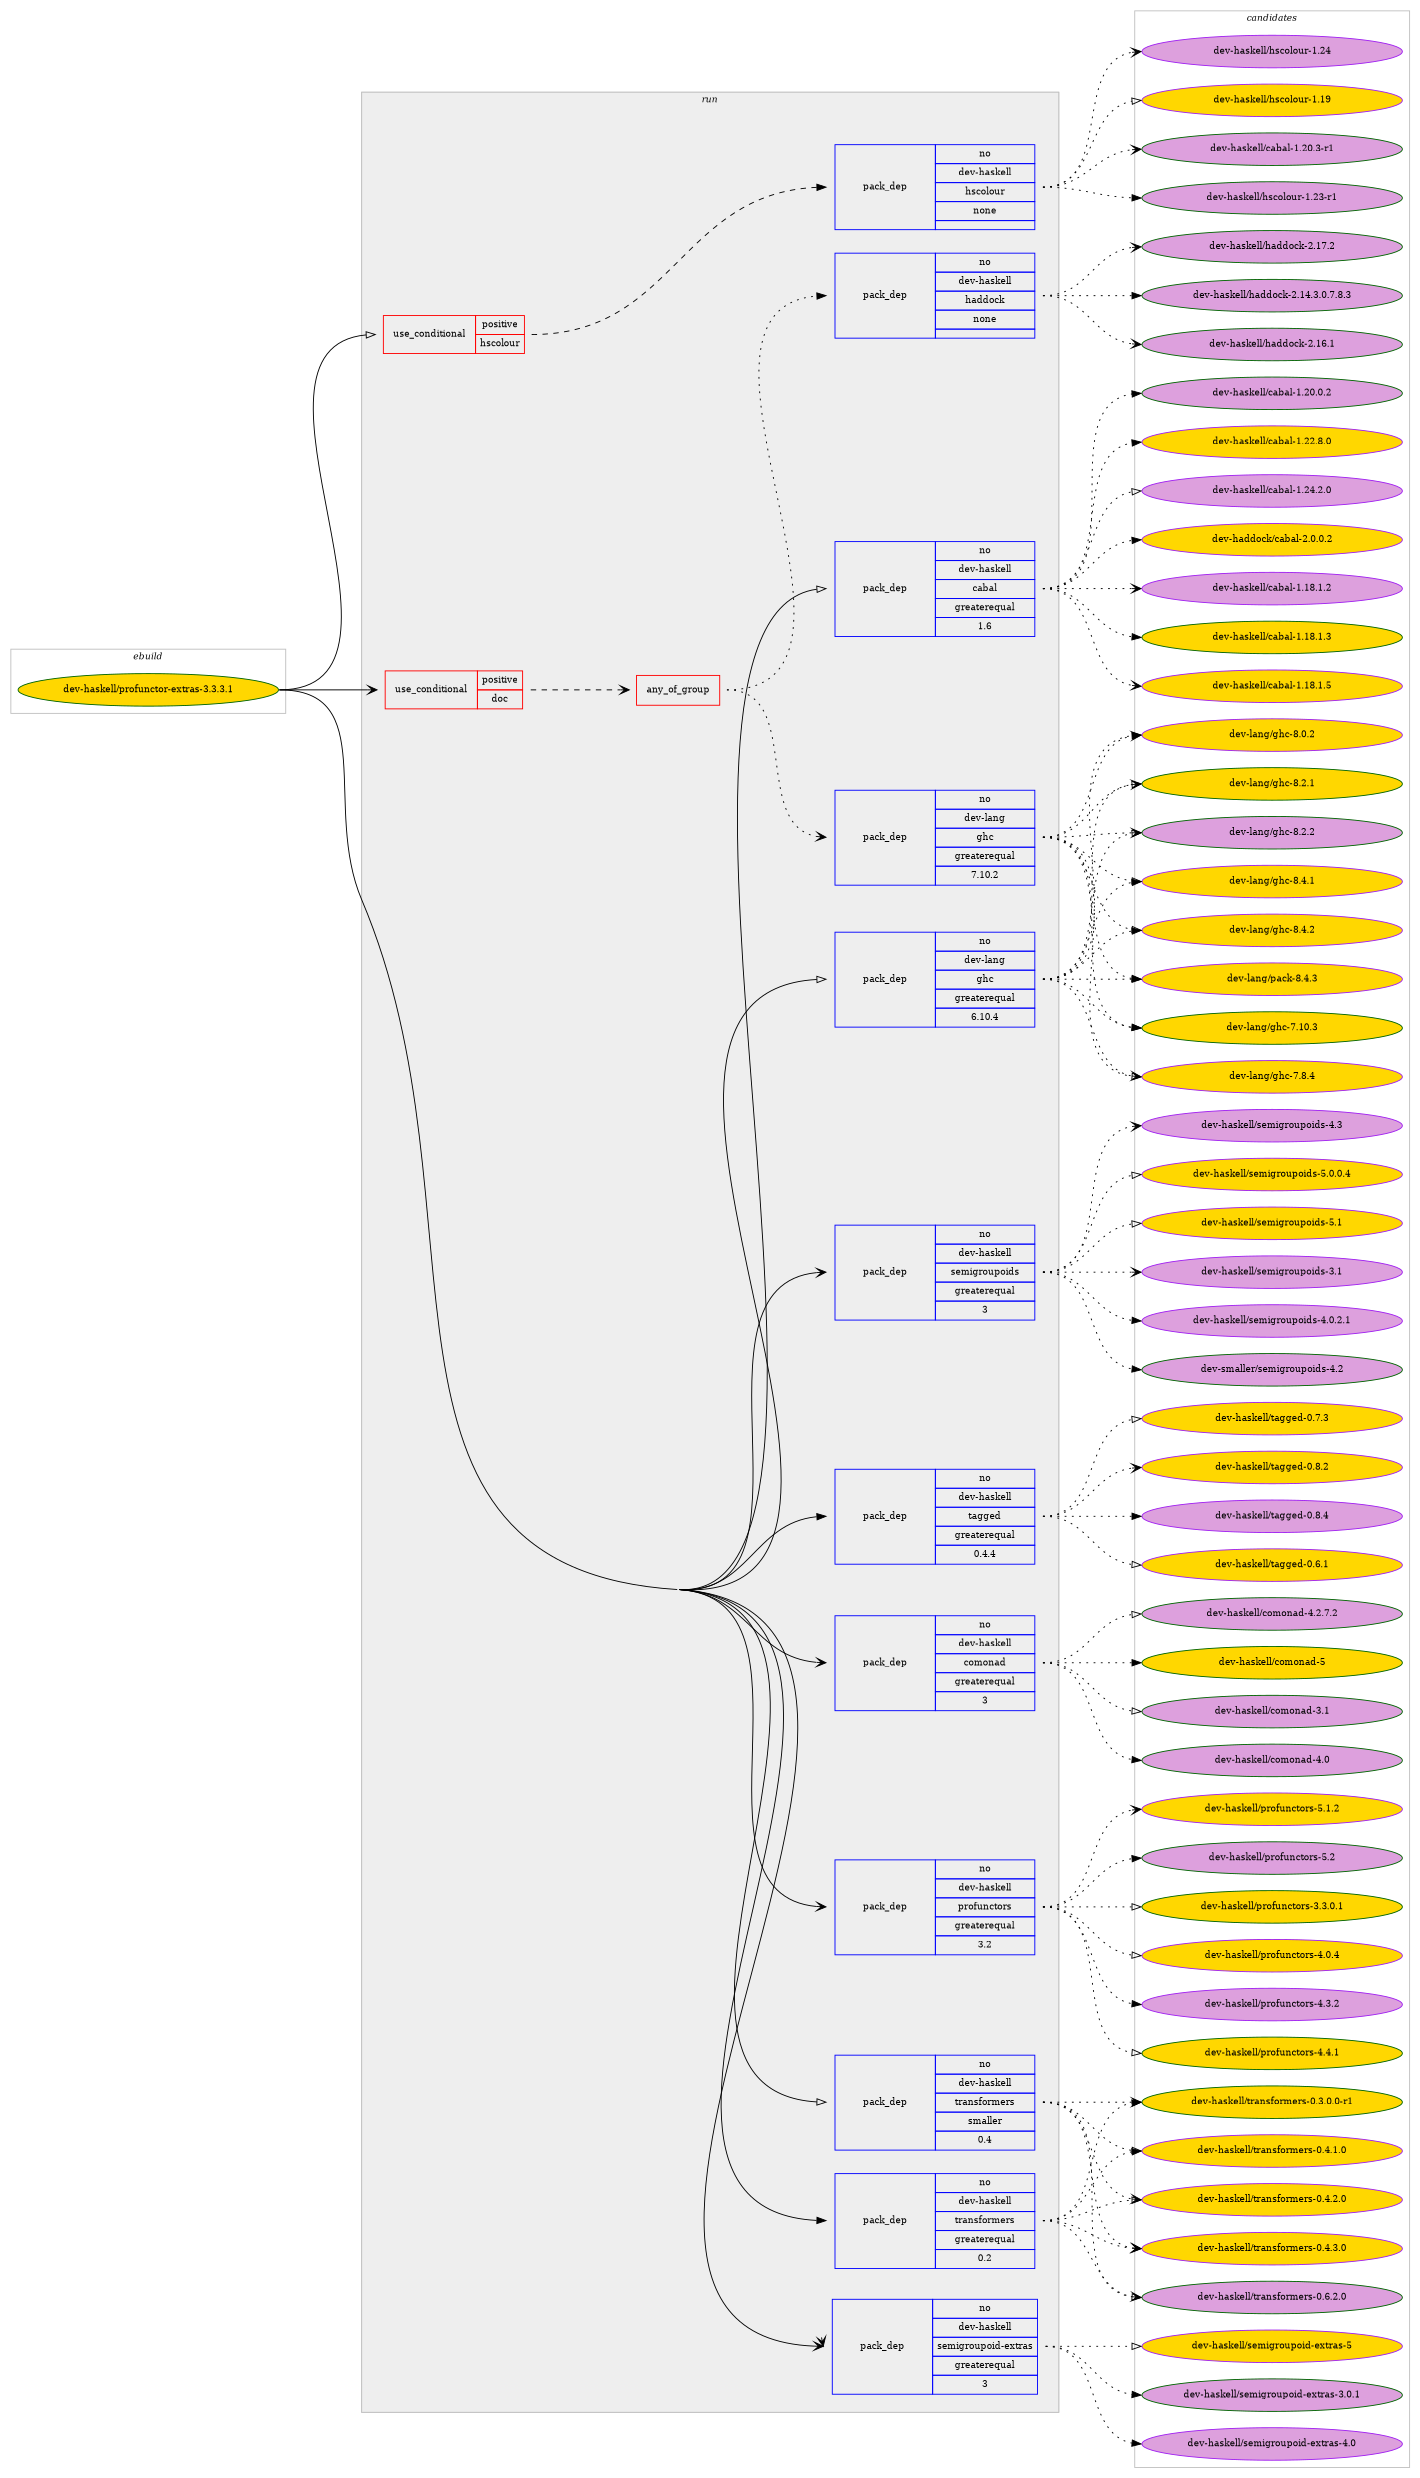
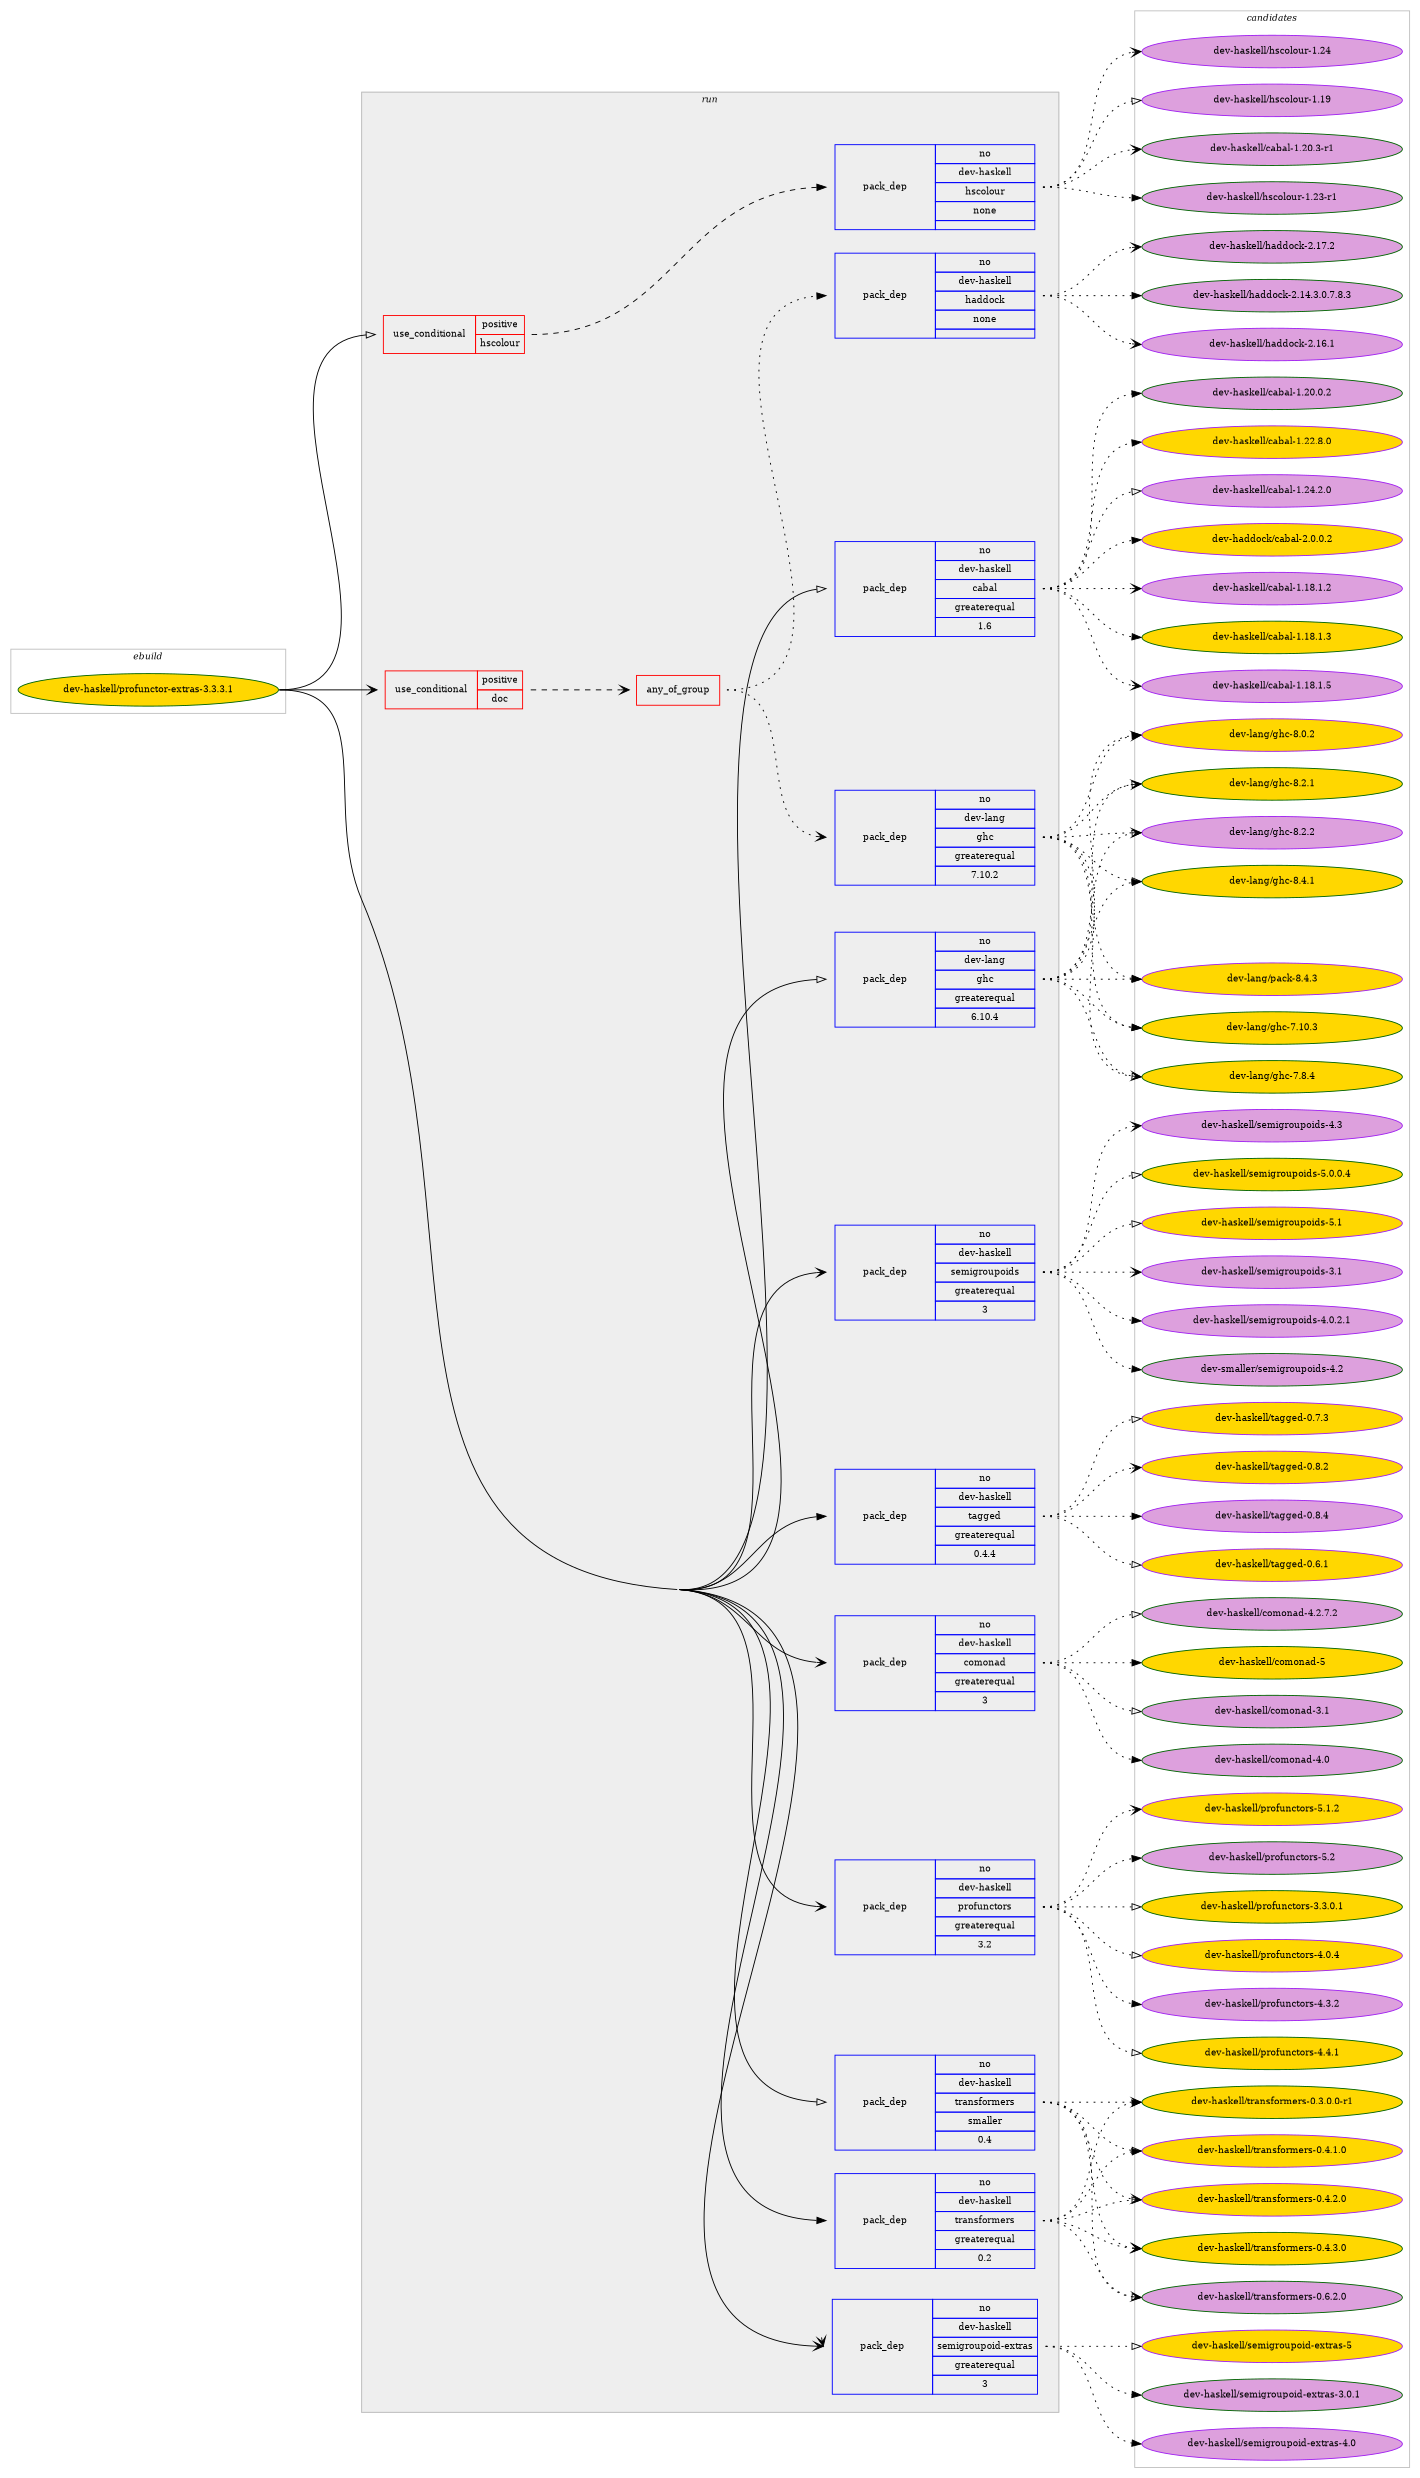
(1272, 100) -> (1272, 100)
(1272, 344) -> (1272, 344)
(1272, 686) -> (1272, 686)
(1272, 833) -> (1272, 833)
(1272, 882) -> (1272, 882)
(1272, 930) -> none
(1272, 1077) -> (1272, 1077)
(1272, 1175) -> (1272, 1175)
(1272, 2249) -> (1272, 2249)
